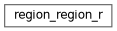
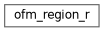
(58, 16) -> (52, 16)
